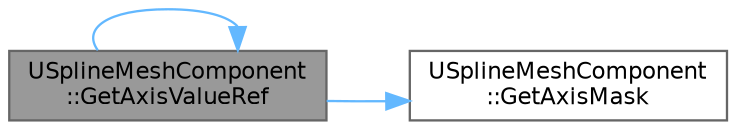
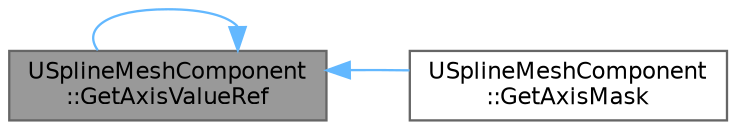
(356, 101) -> (380, 70)
